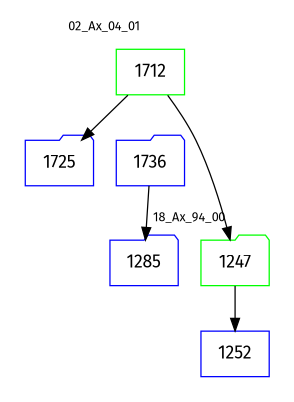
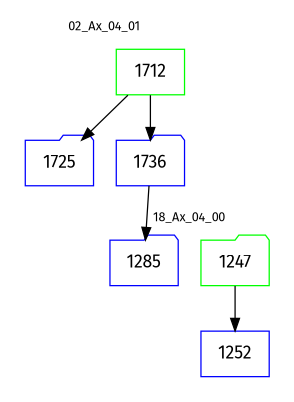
(204, 158) -> (150, 111)
(190, 218) -> (190, 218)
